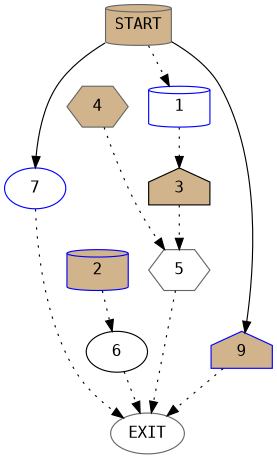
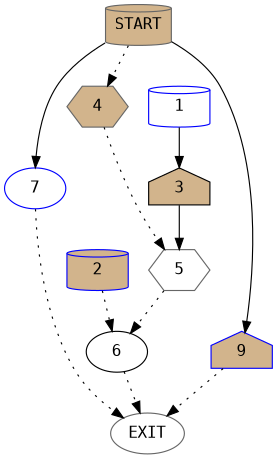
(156, 61) -> (121, 61)
(179, 142) -> (179, 142)
(179, 222) -> (179, 222)
(165, 346) -> (151, 308)
